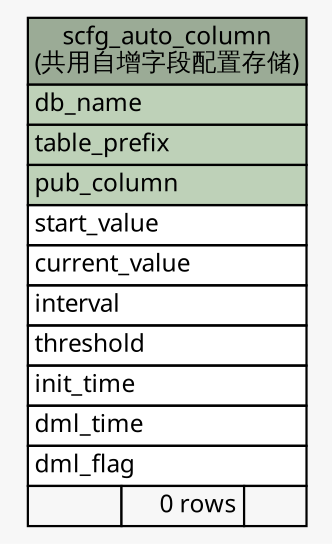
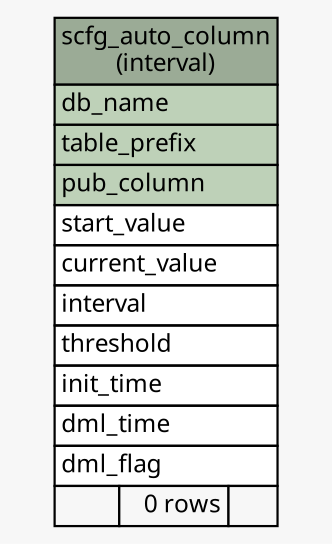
(167, 64) -> (166, 64)
